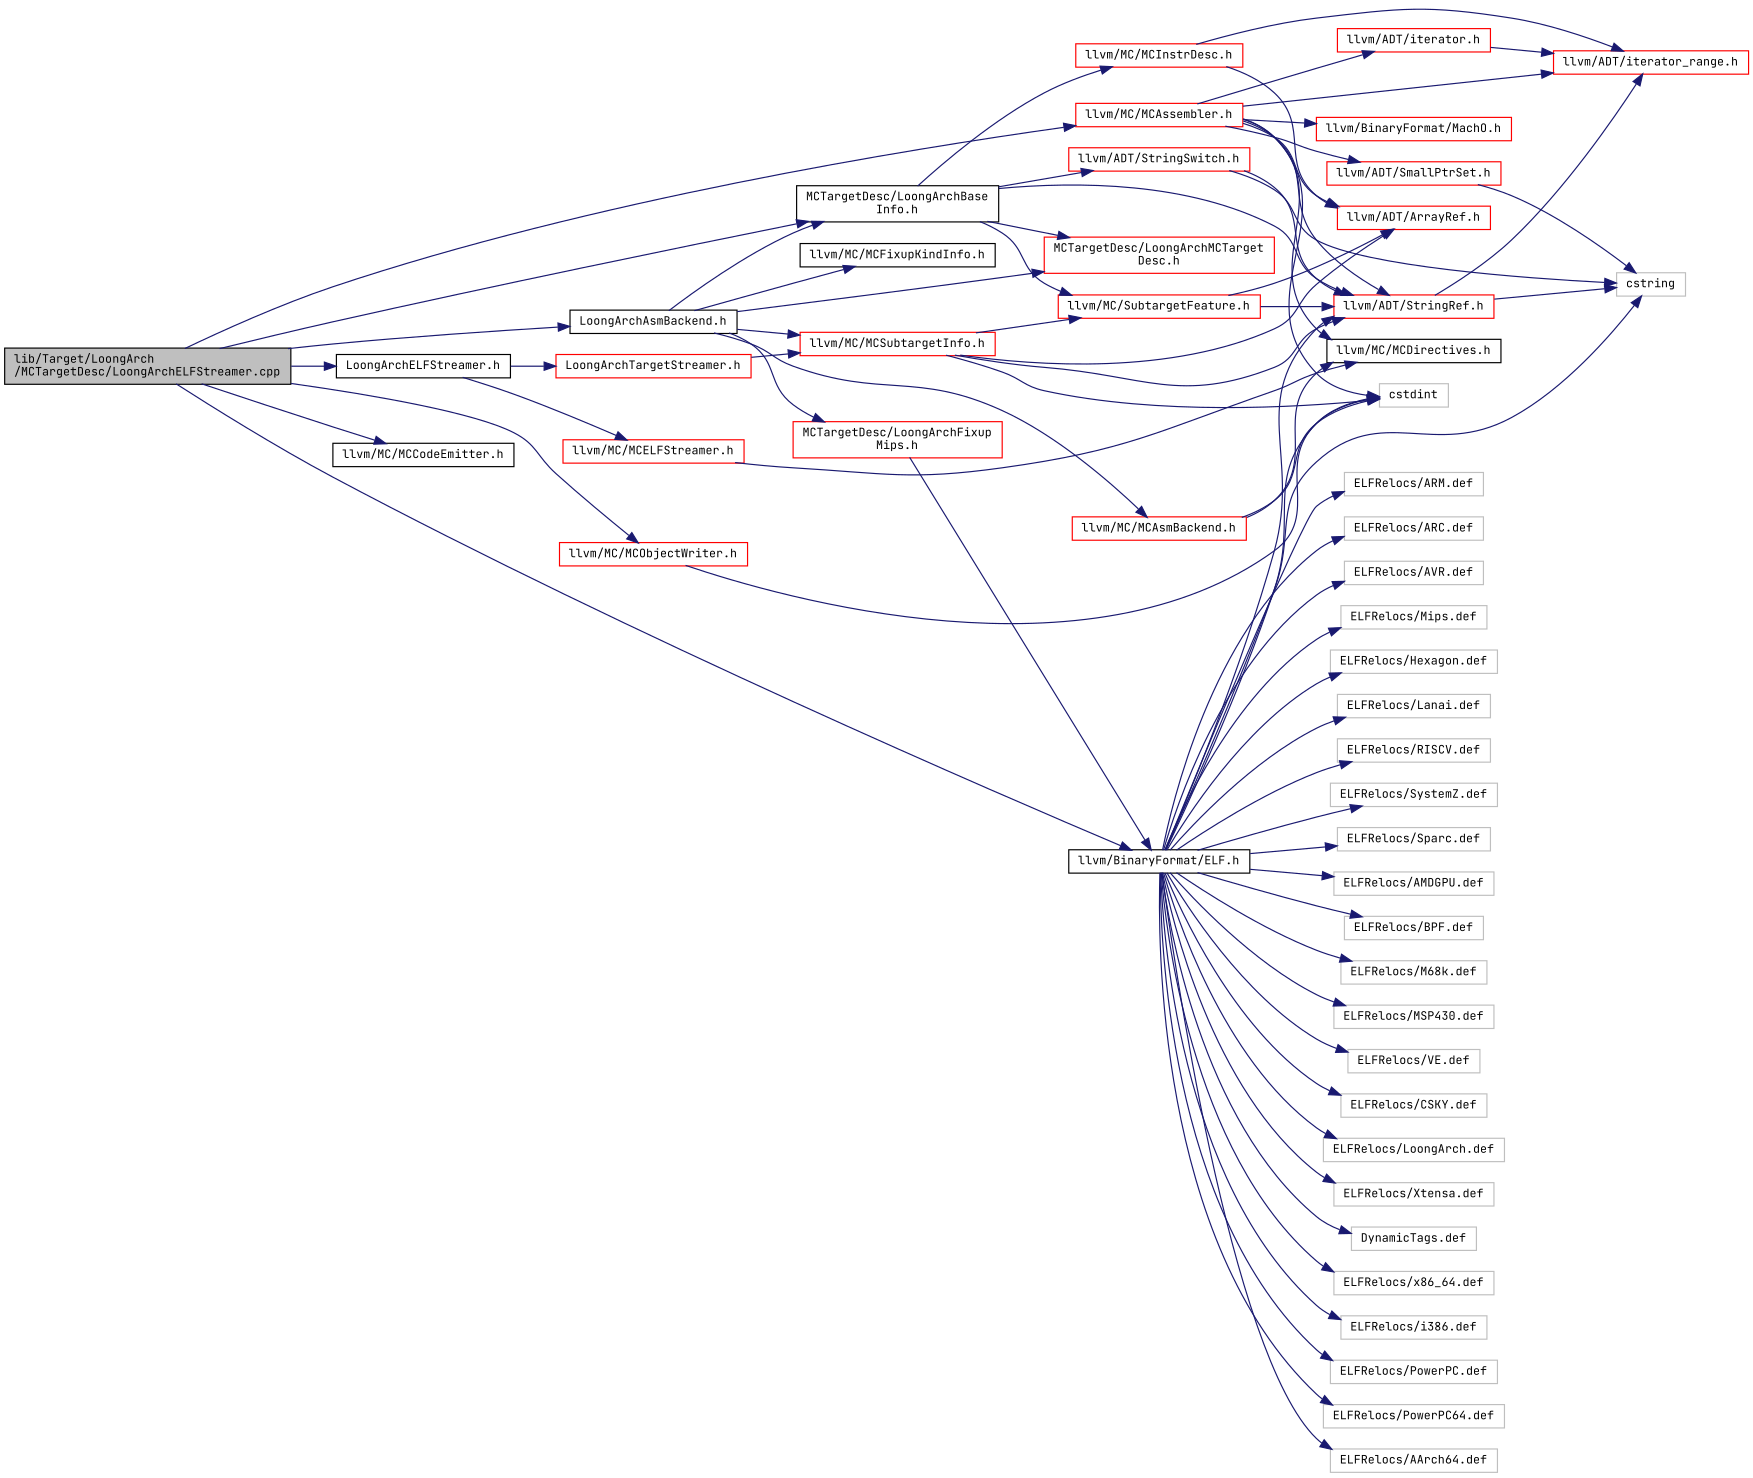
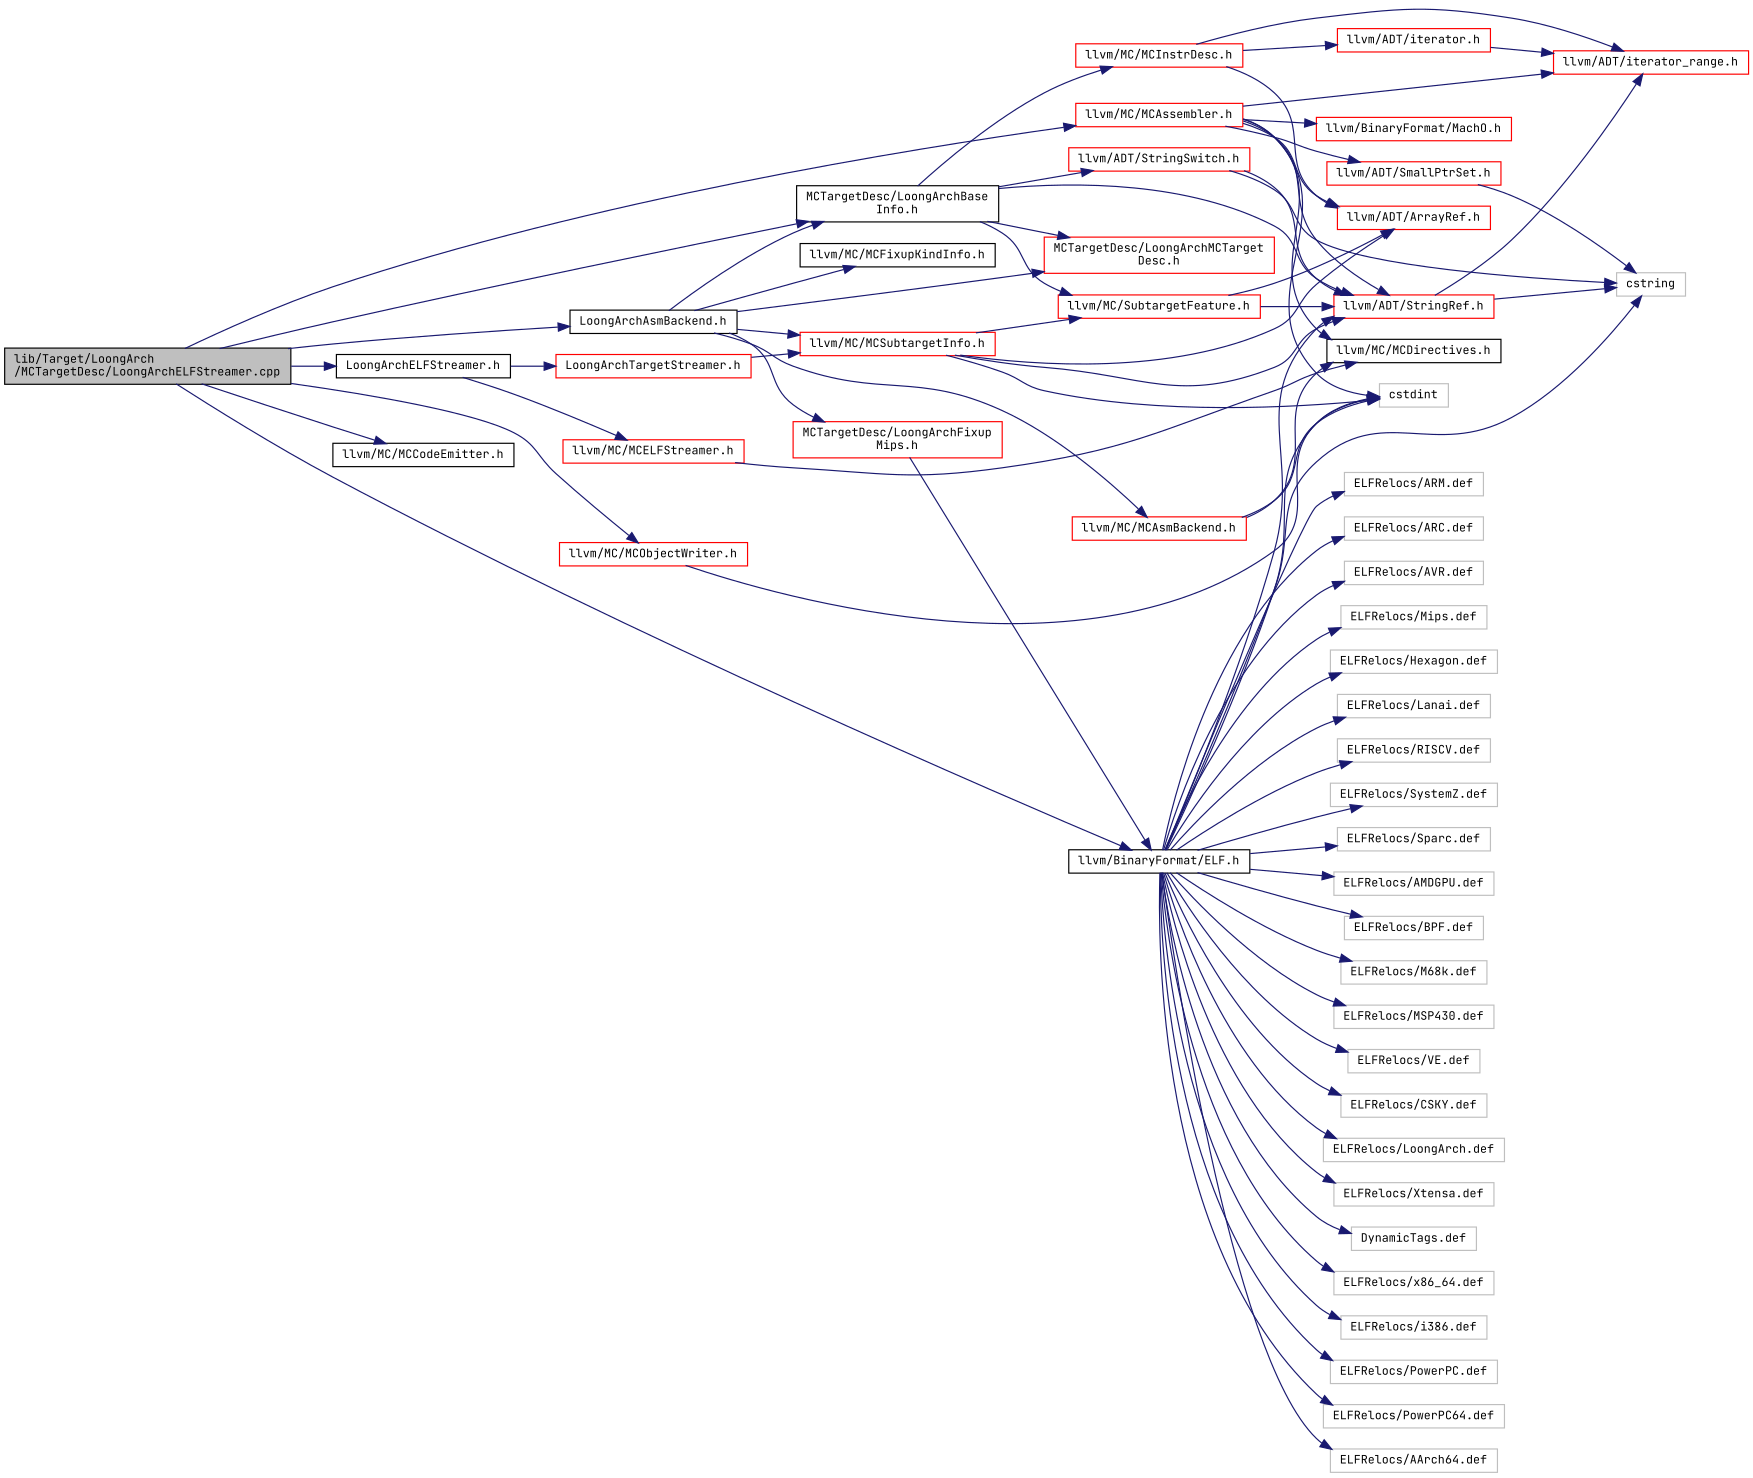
(1280, 79) -> (1284, 48)
